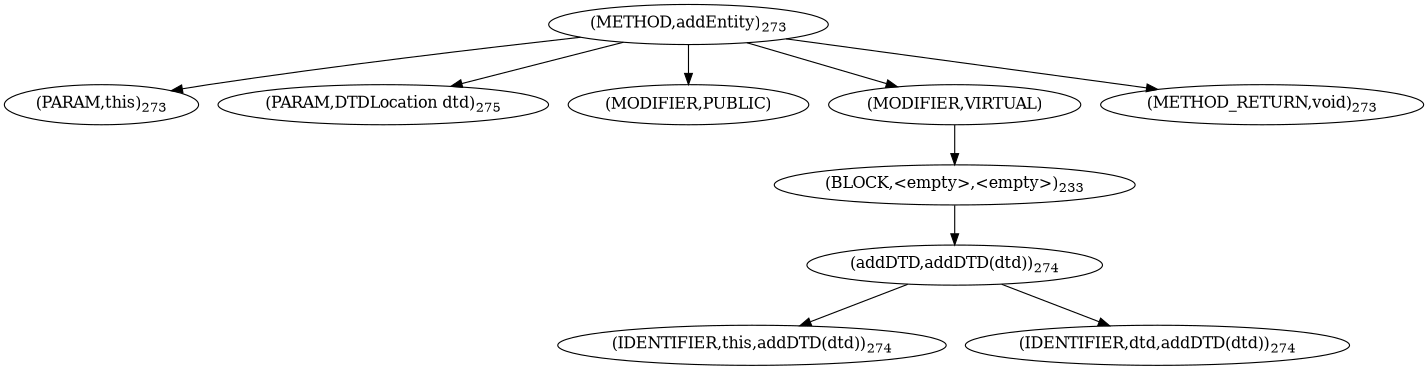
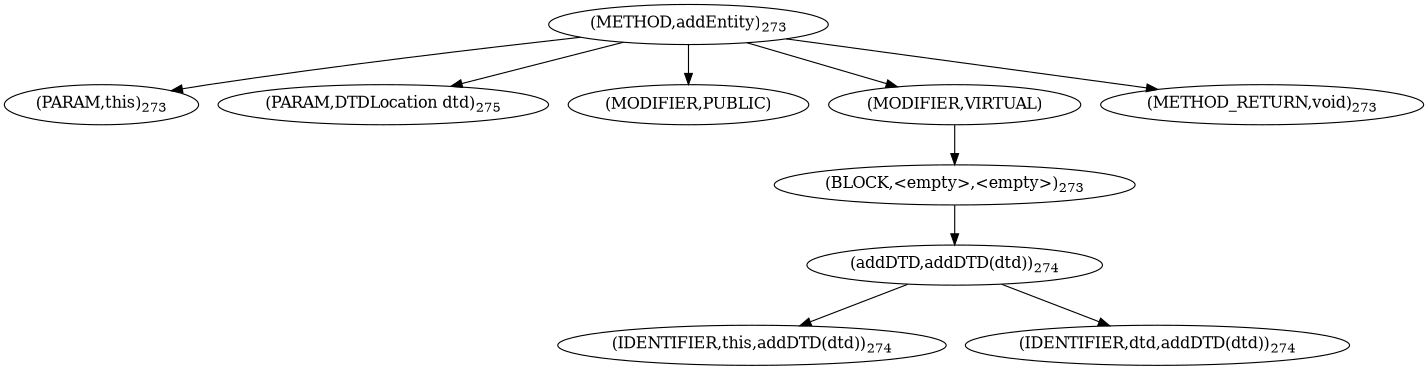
(1072, 183) -> (1072, 183)
